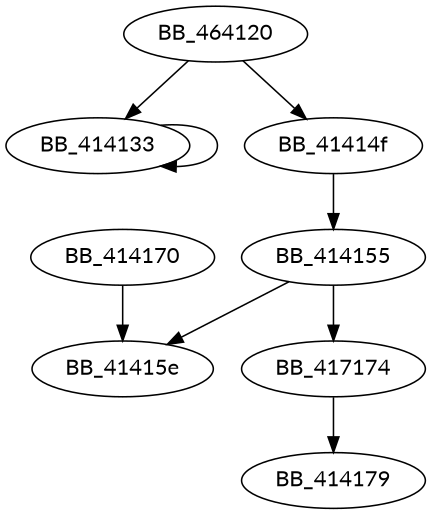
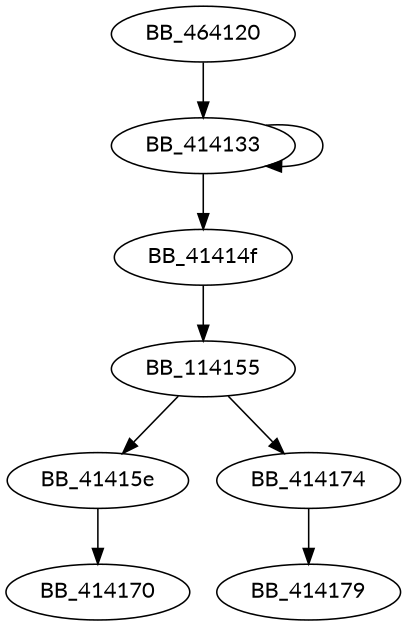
(269, 85) -> (203, 194)
(333, 257) -> (203, 369)
(123, 305) -> (98, 529)
(333, 369) -> (309, 480)
